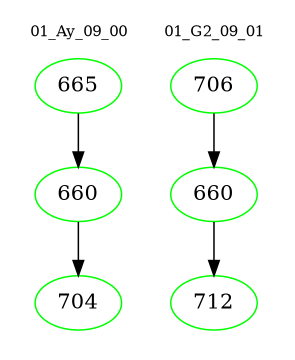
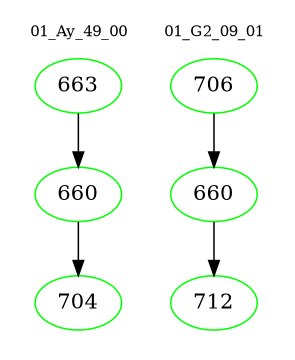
(79, 32) -> (79, 32)
(78, 86) -> (78, 86)
